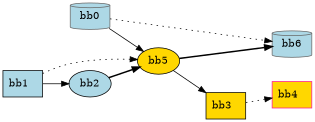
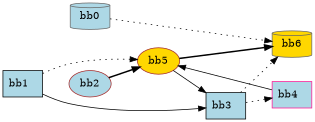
(123, 38) -> (229, 79)
(292, 44) -> (292, 44)
(159, 61) -> (159, 61)
none -> (256, 77)
(52, 84) -> (119, 110)
(90, 84) -> (90, 84)
(292, 95) -> (292, 95)
(226, 106) -> (226, 106)
